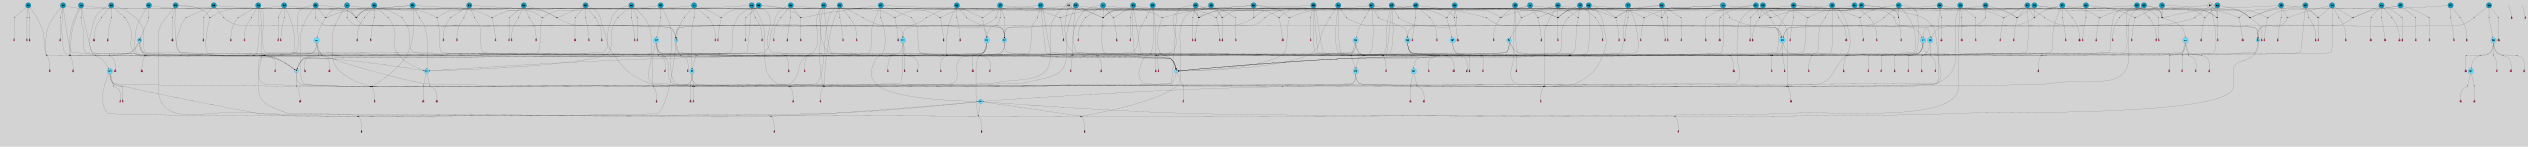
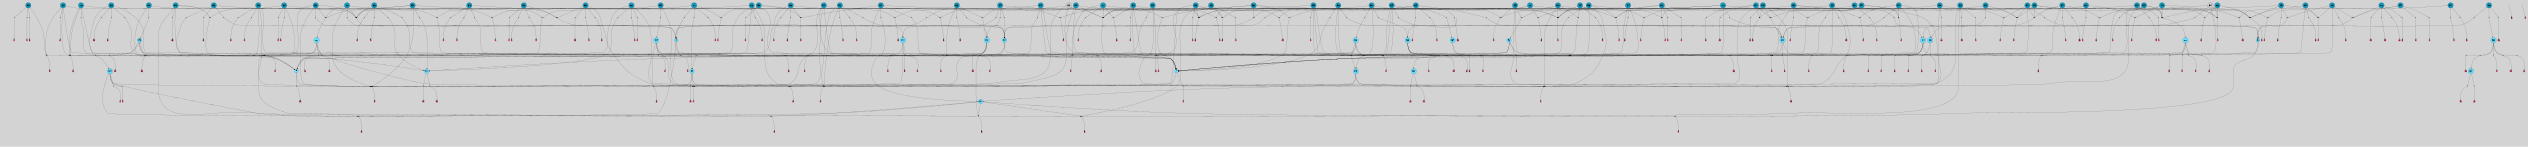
(1455, 5) -> none
